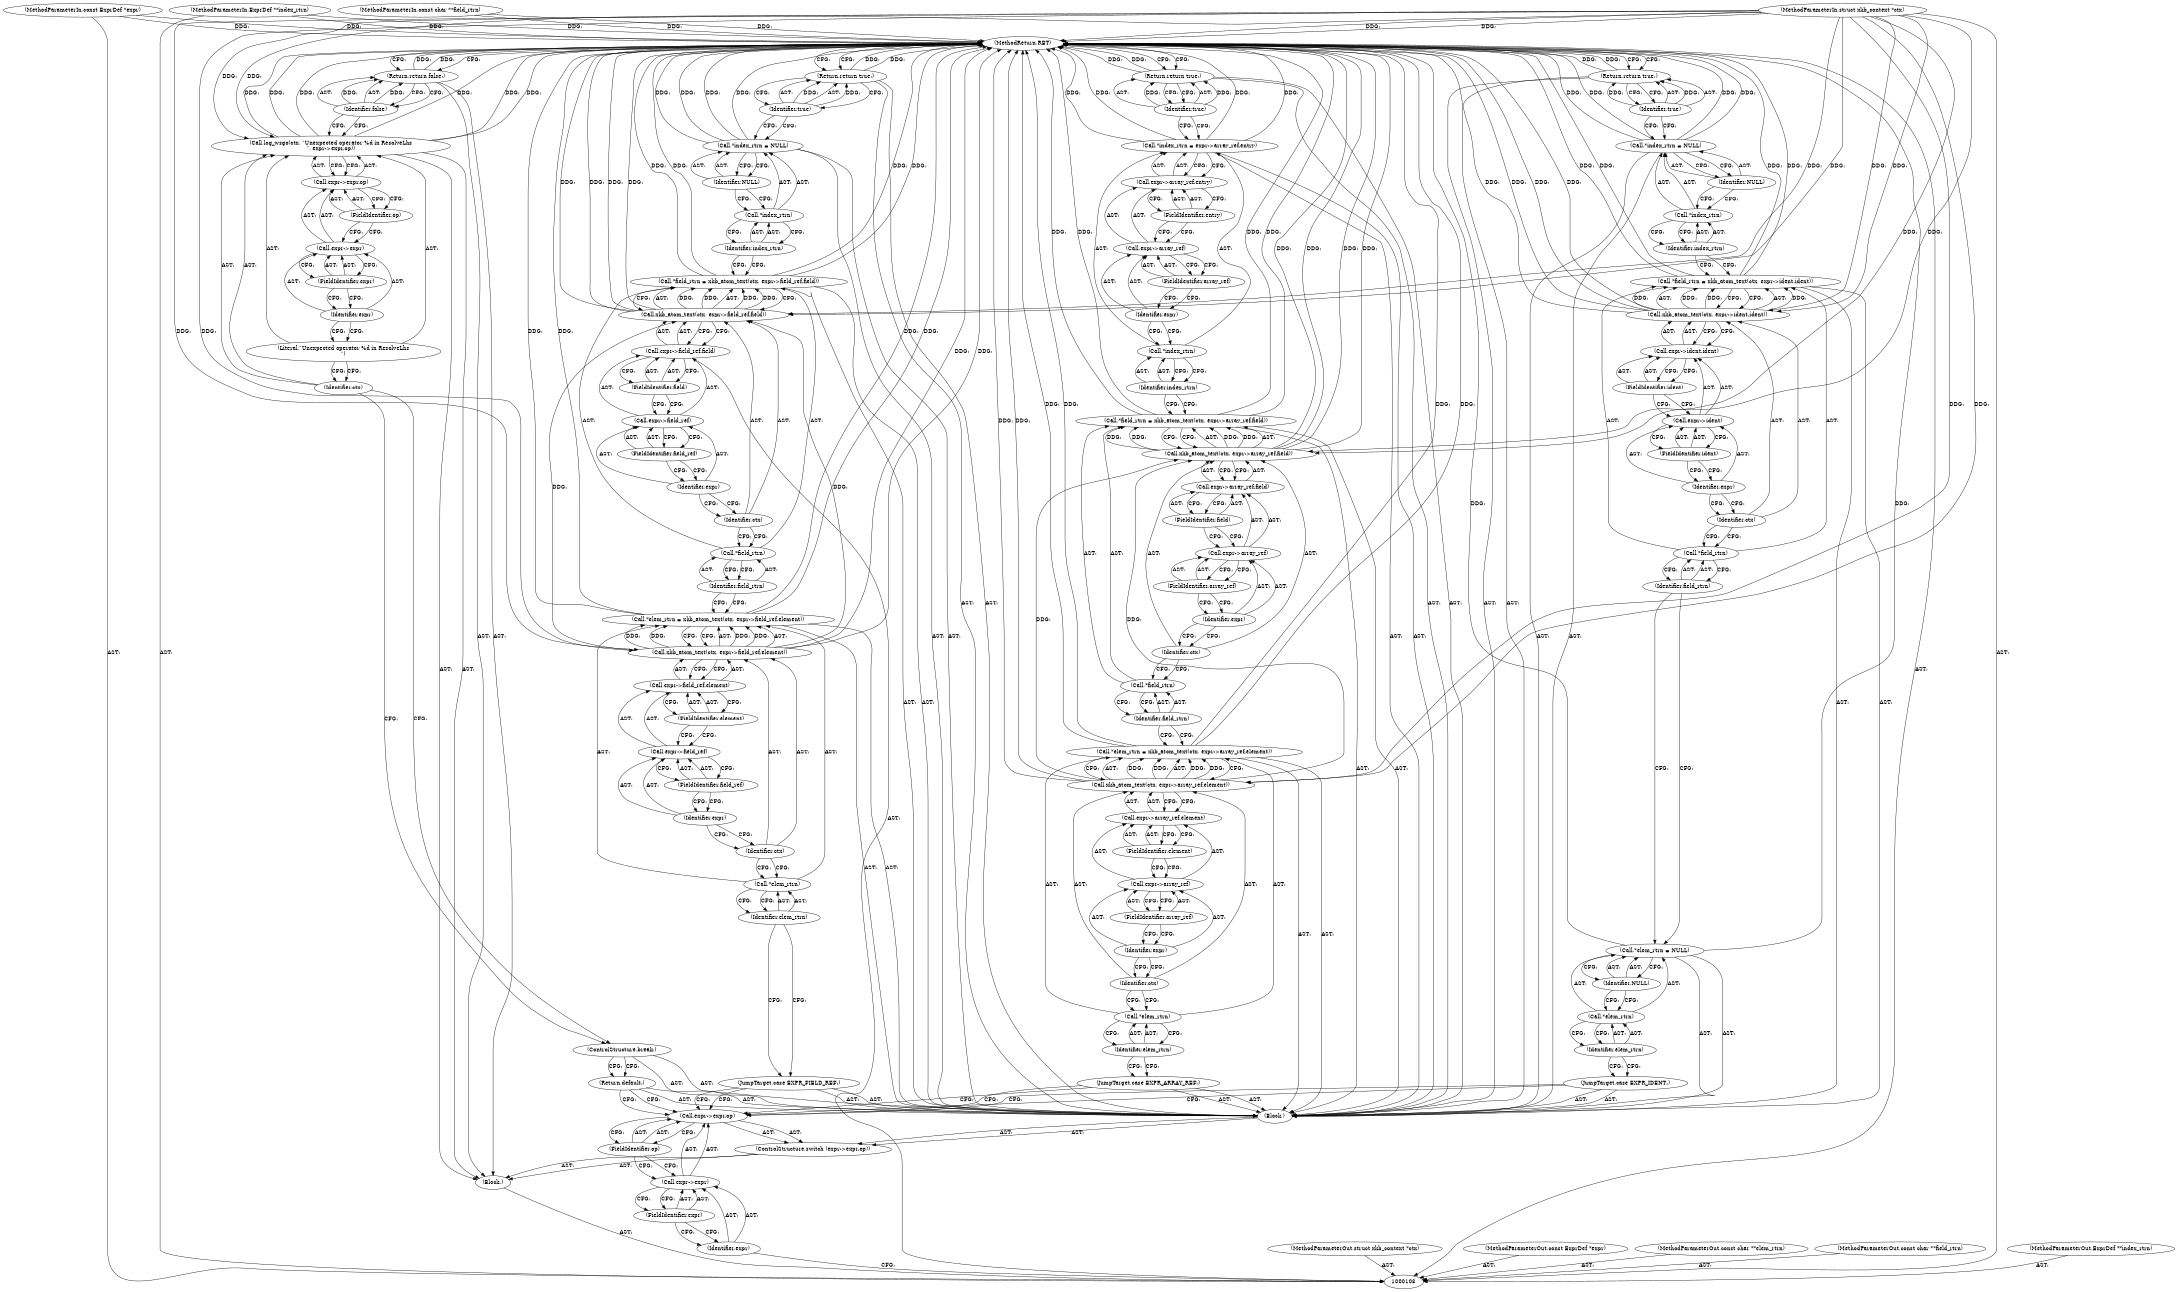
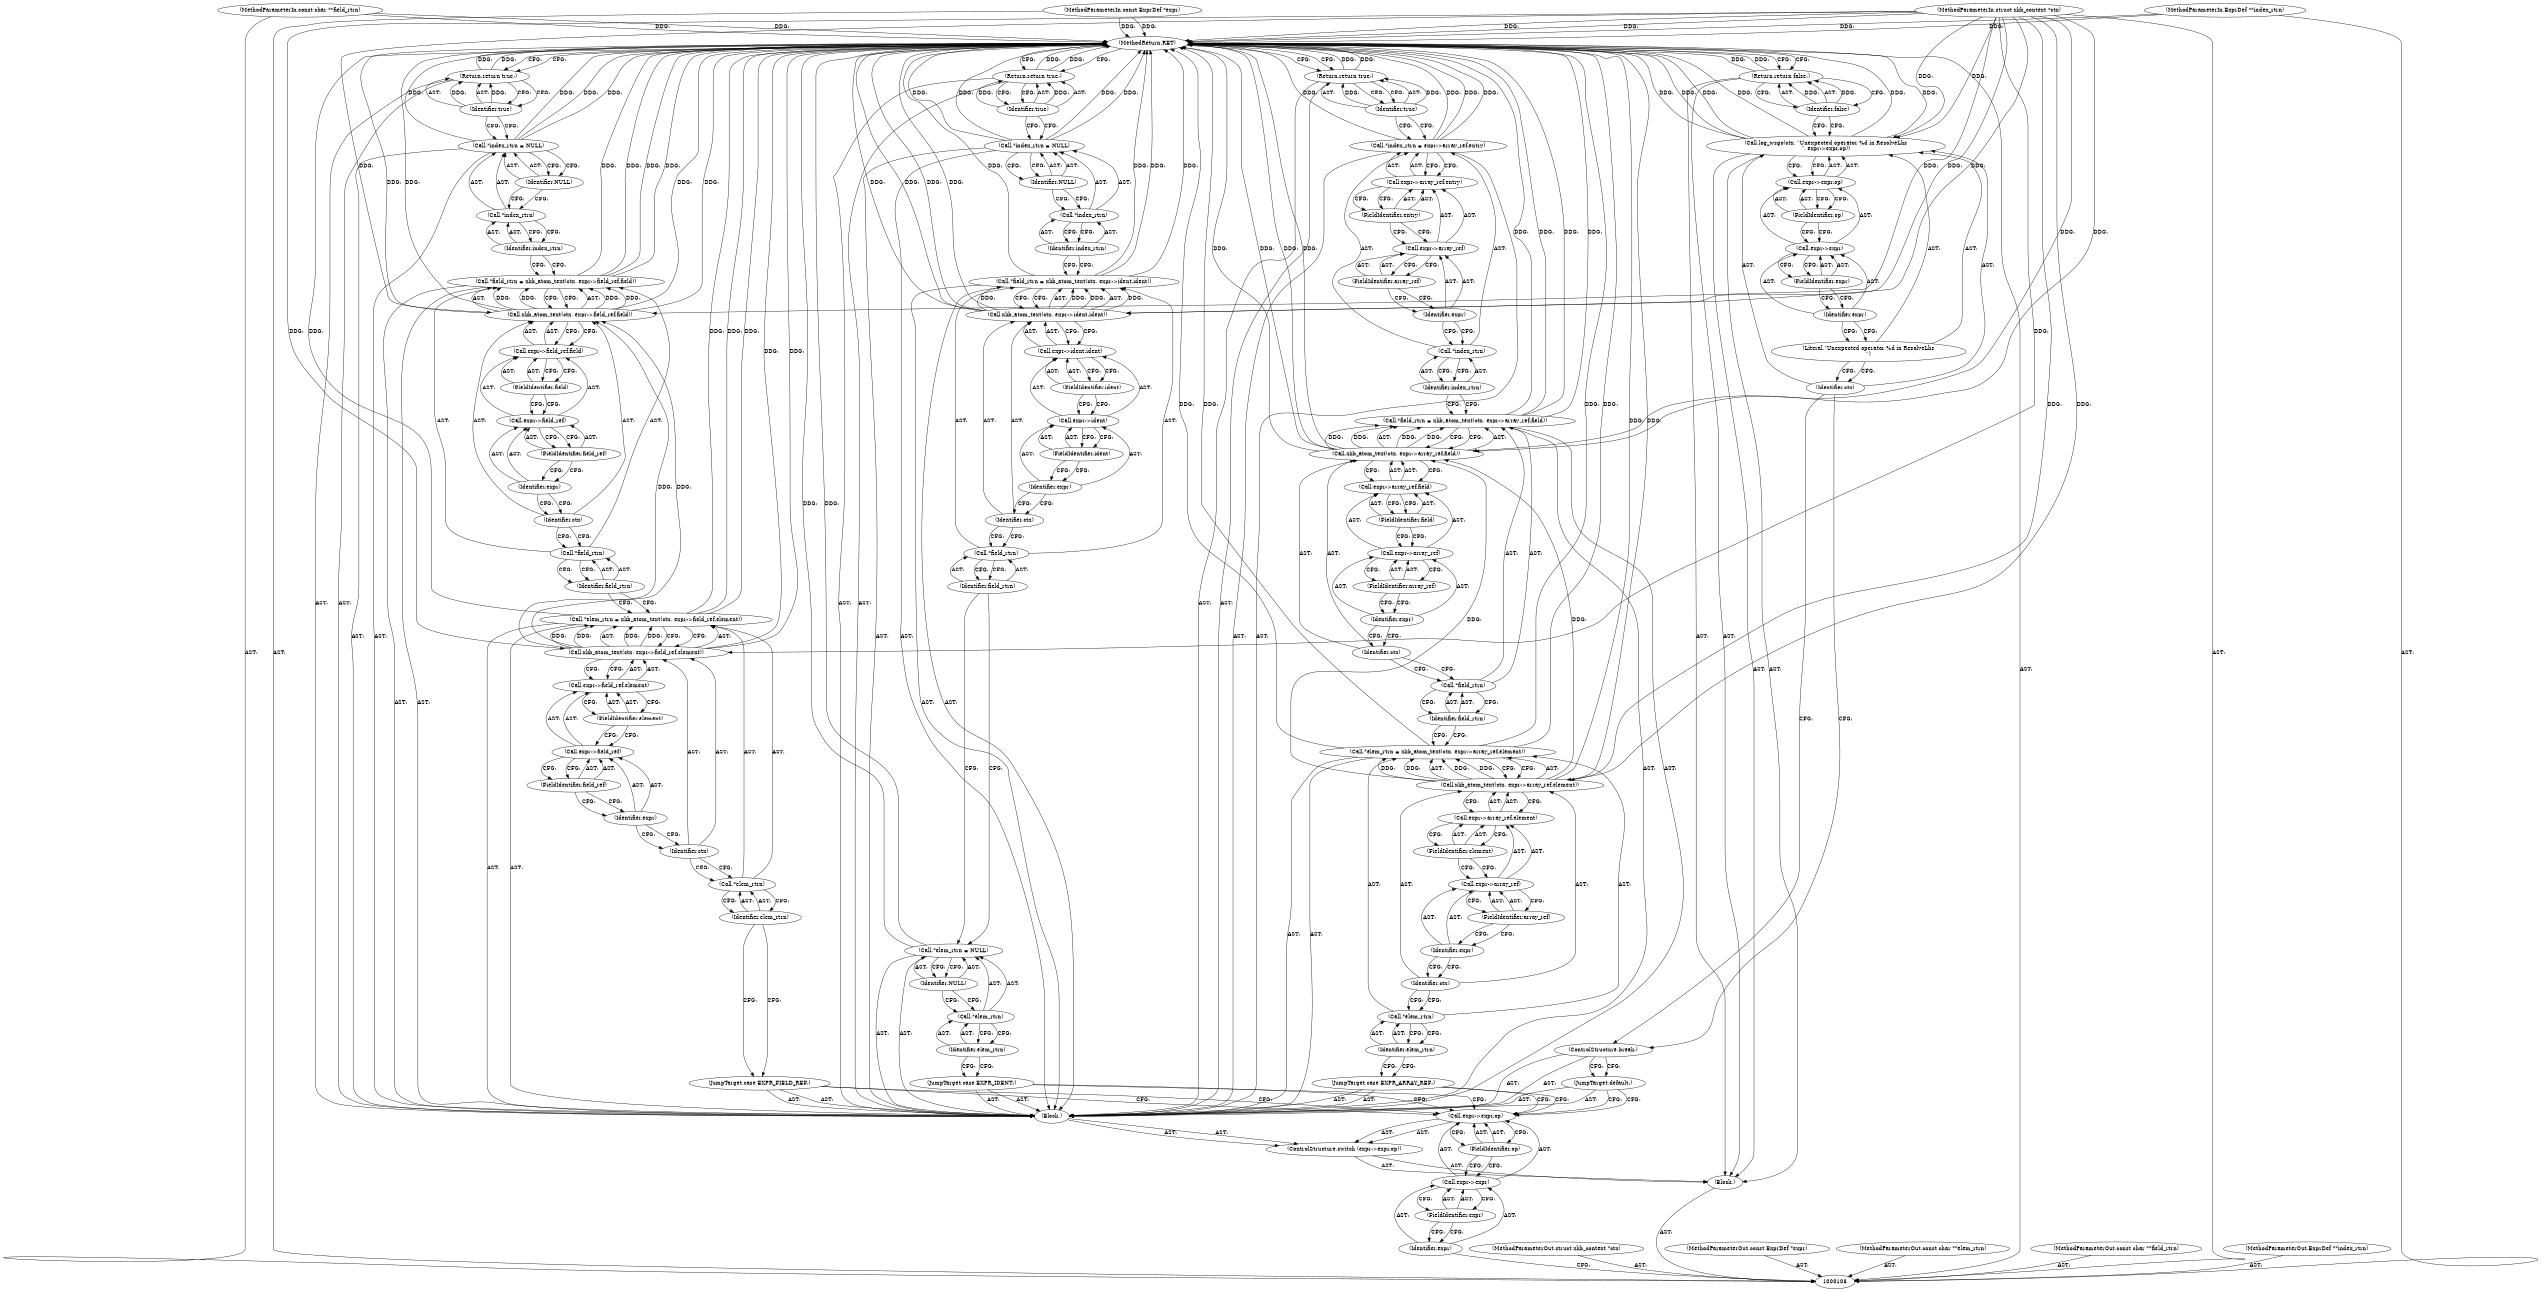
(874, 1035) -> (165, 1259)
(622, 1083) -> (1603, 1083)
